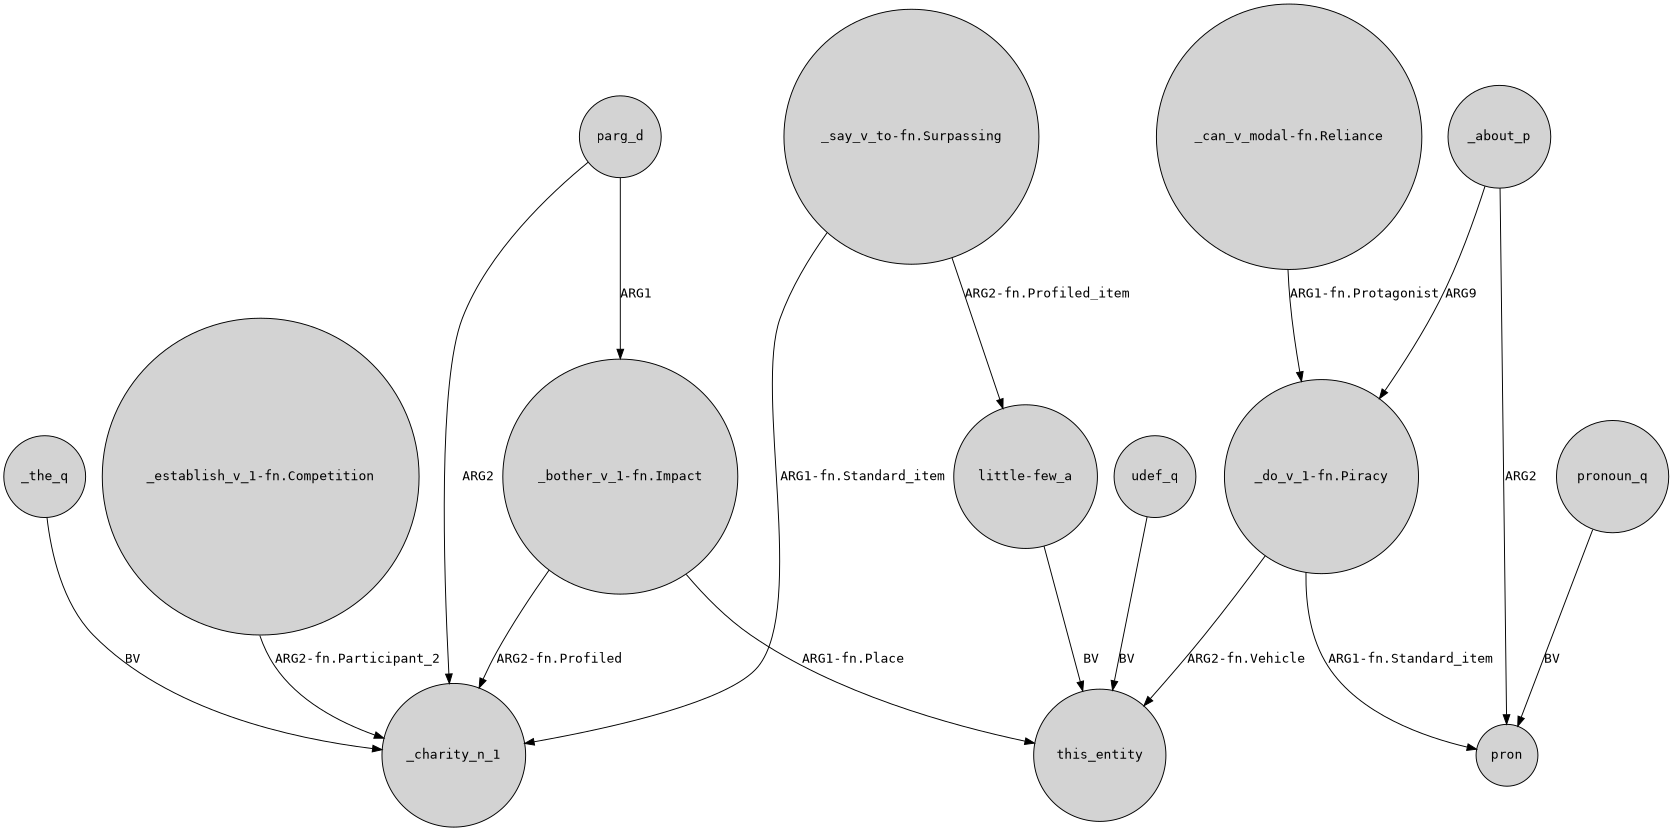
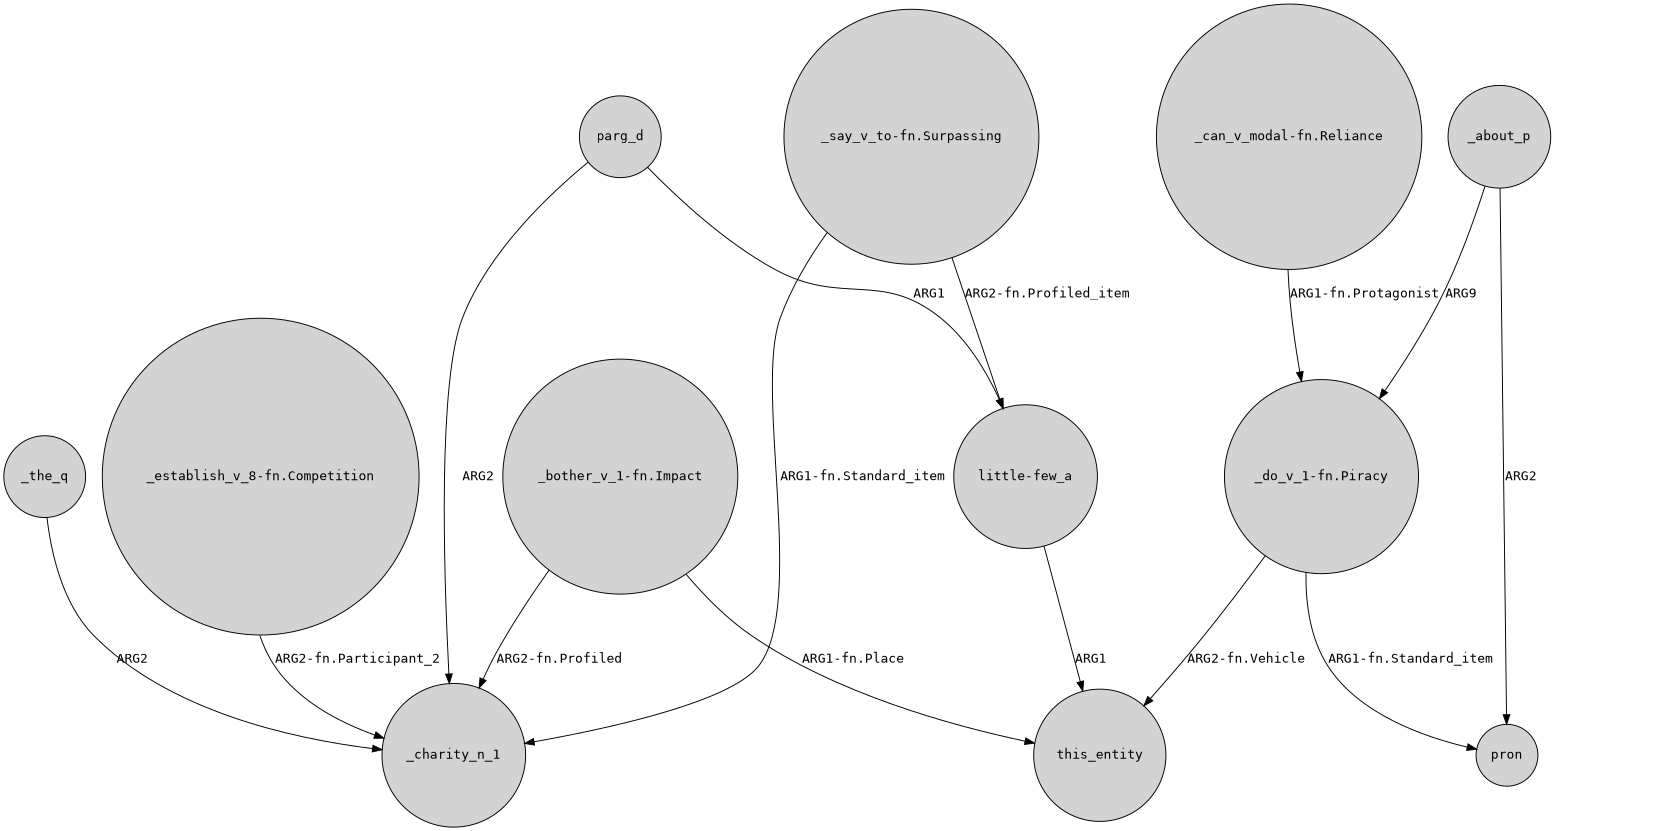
(620, 263) -> (828, 287)
(261, 477) -> (261, 477)
(1155, 477) -> none
(1613, 477) -> none
(133, 659) -> (133, 659)
(1091, 659) -> (1091, 659)
